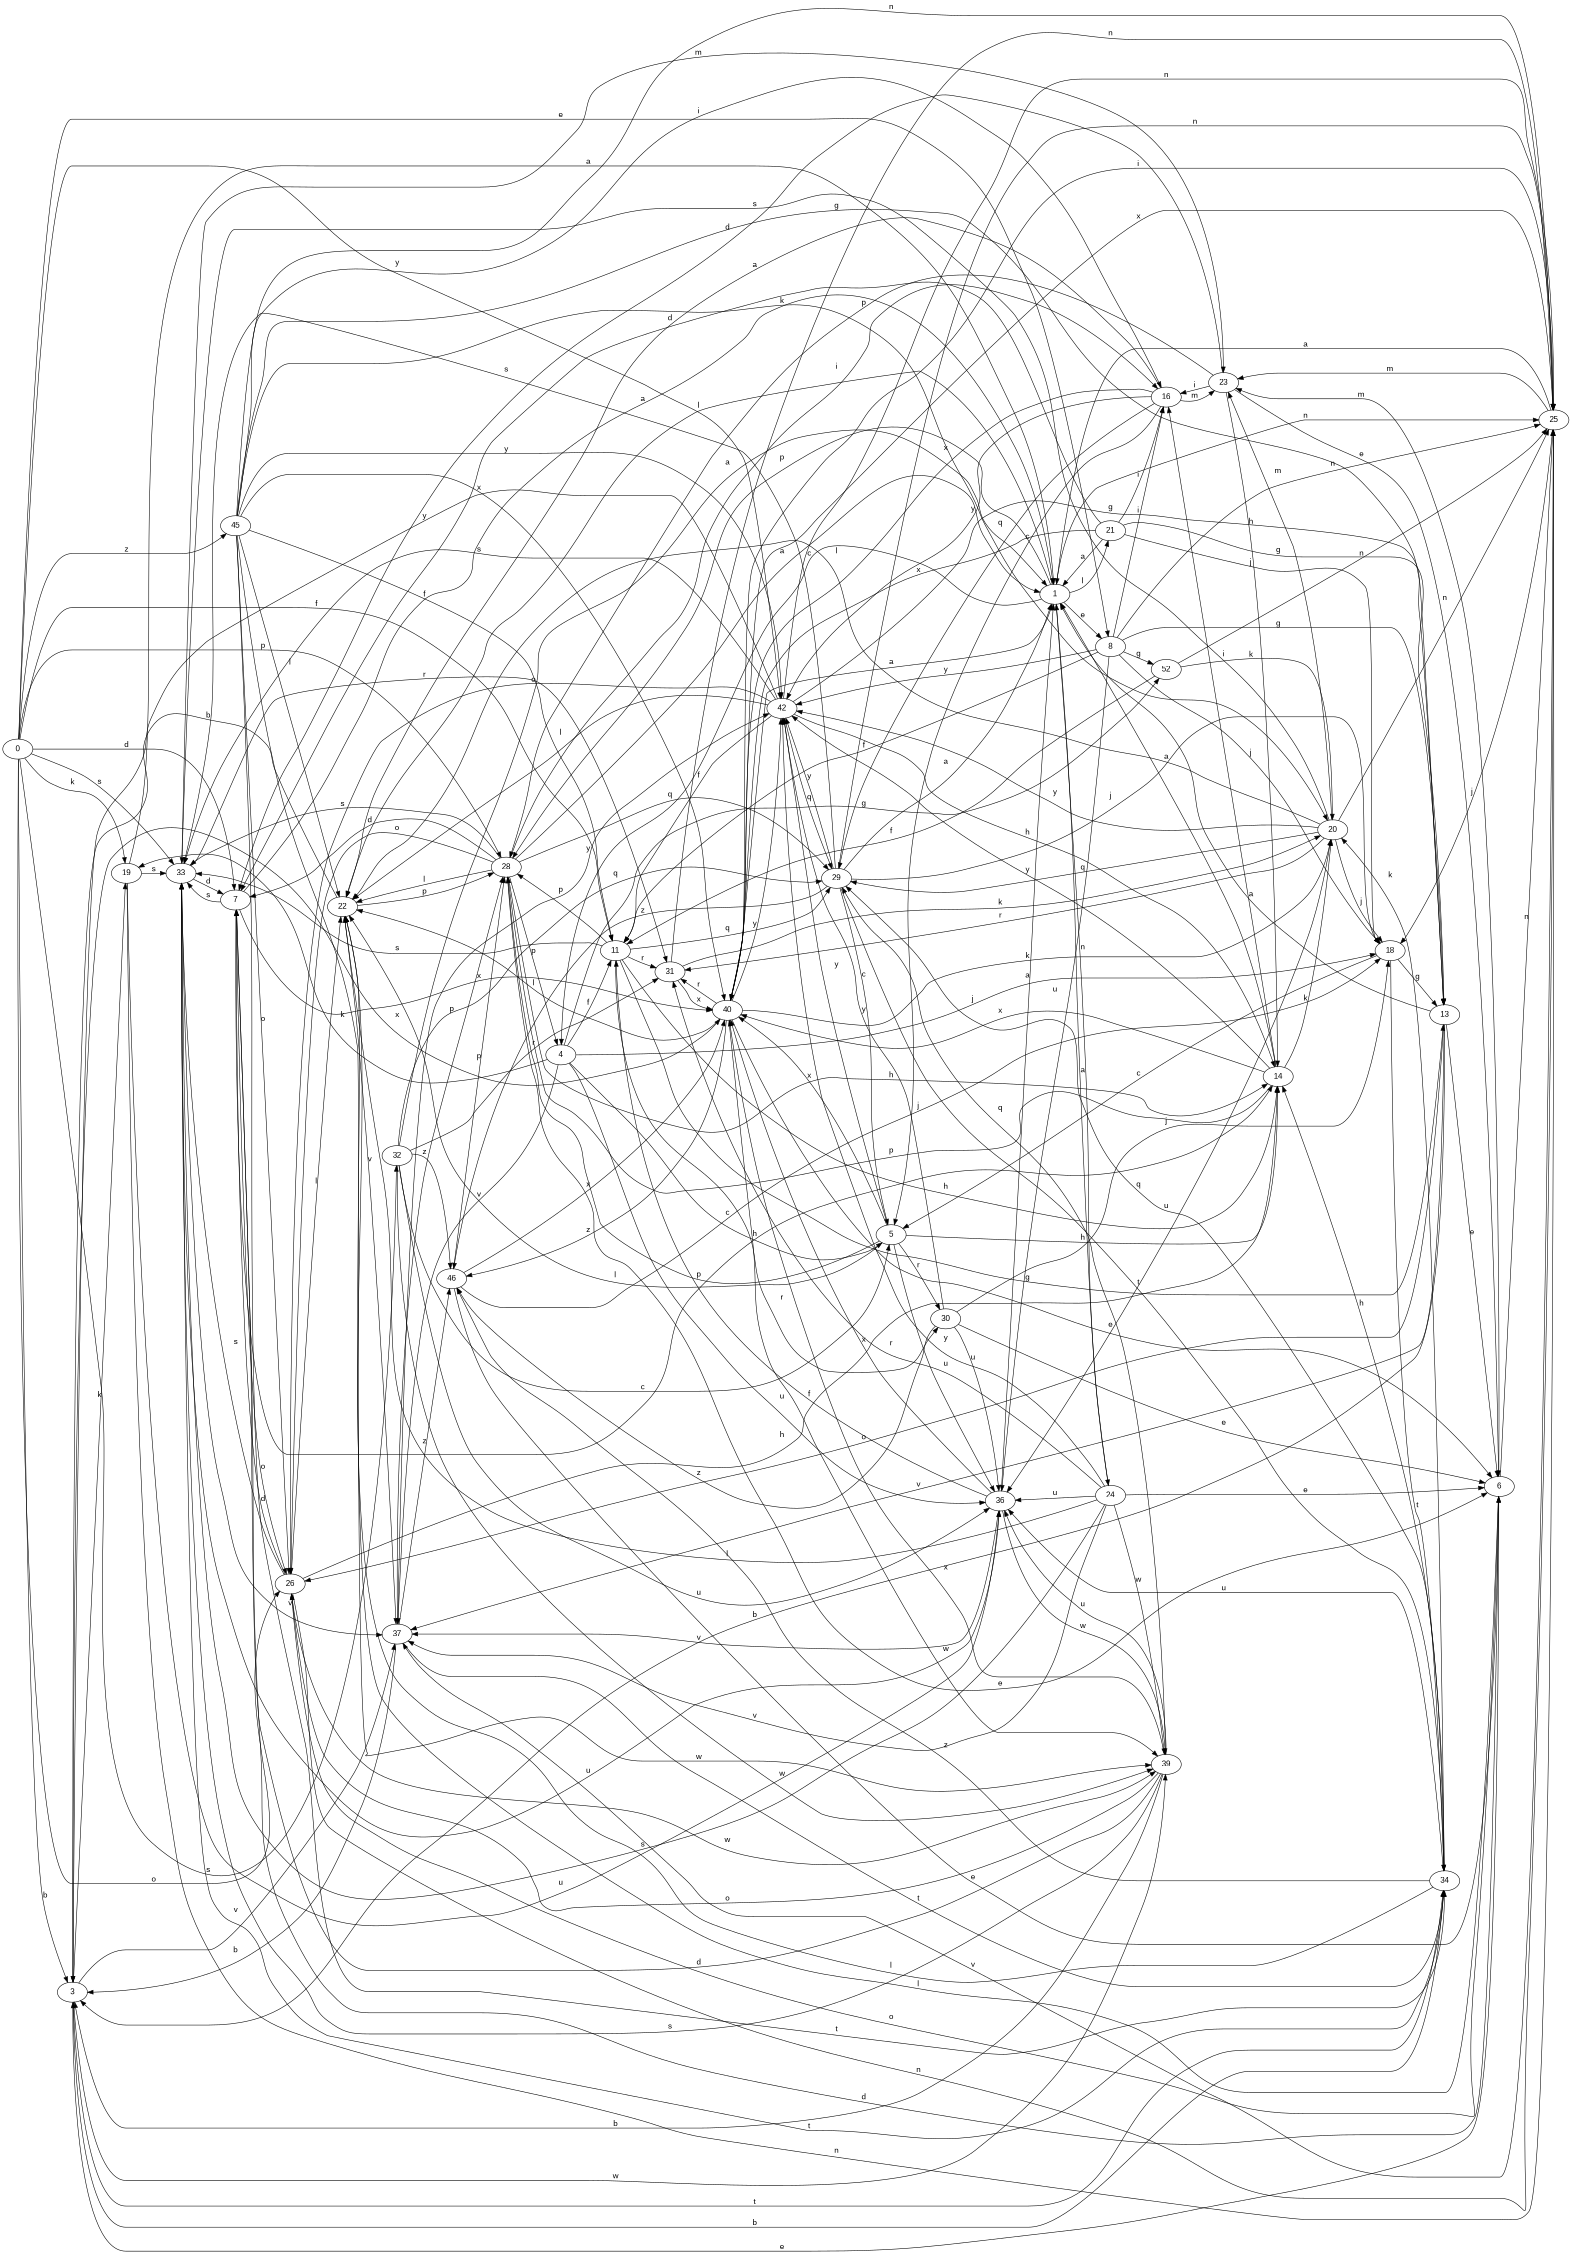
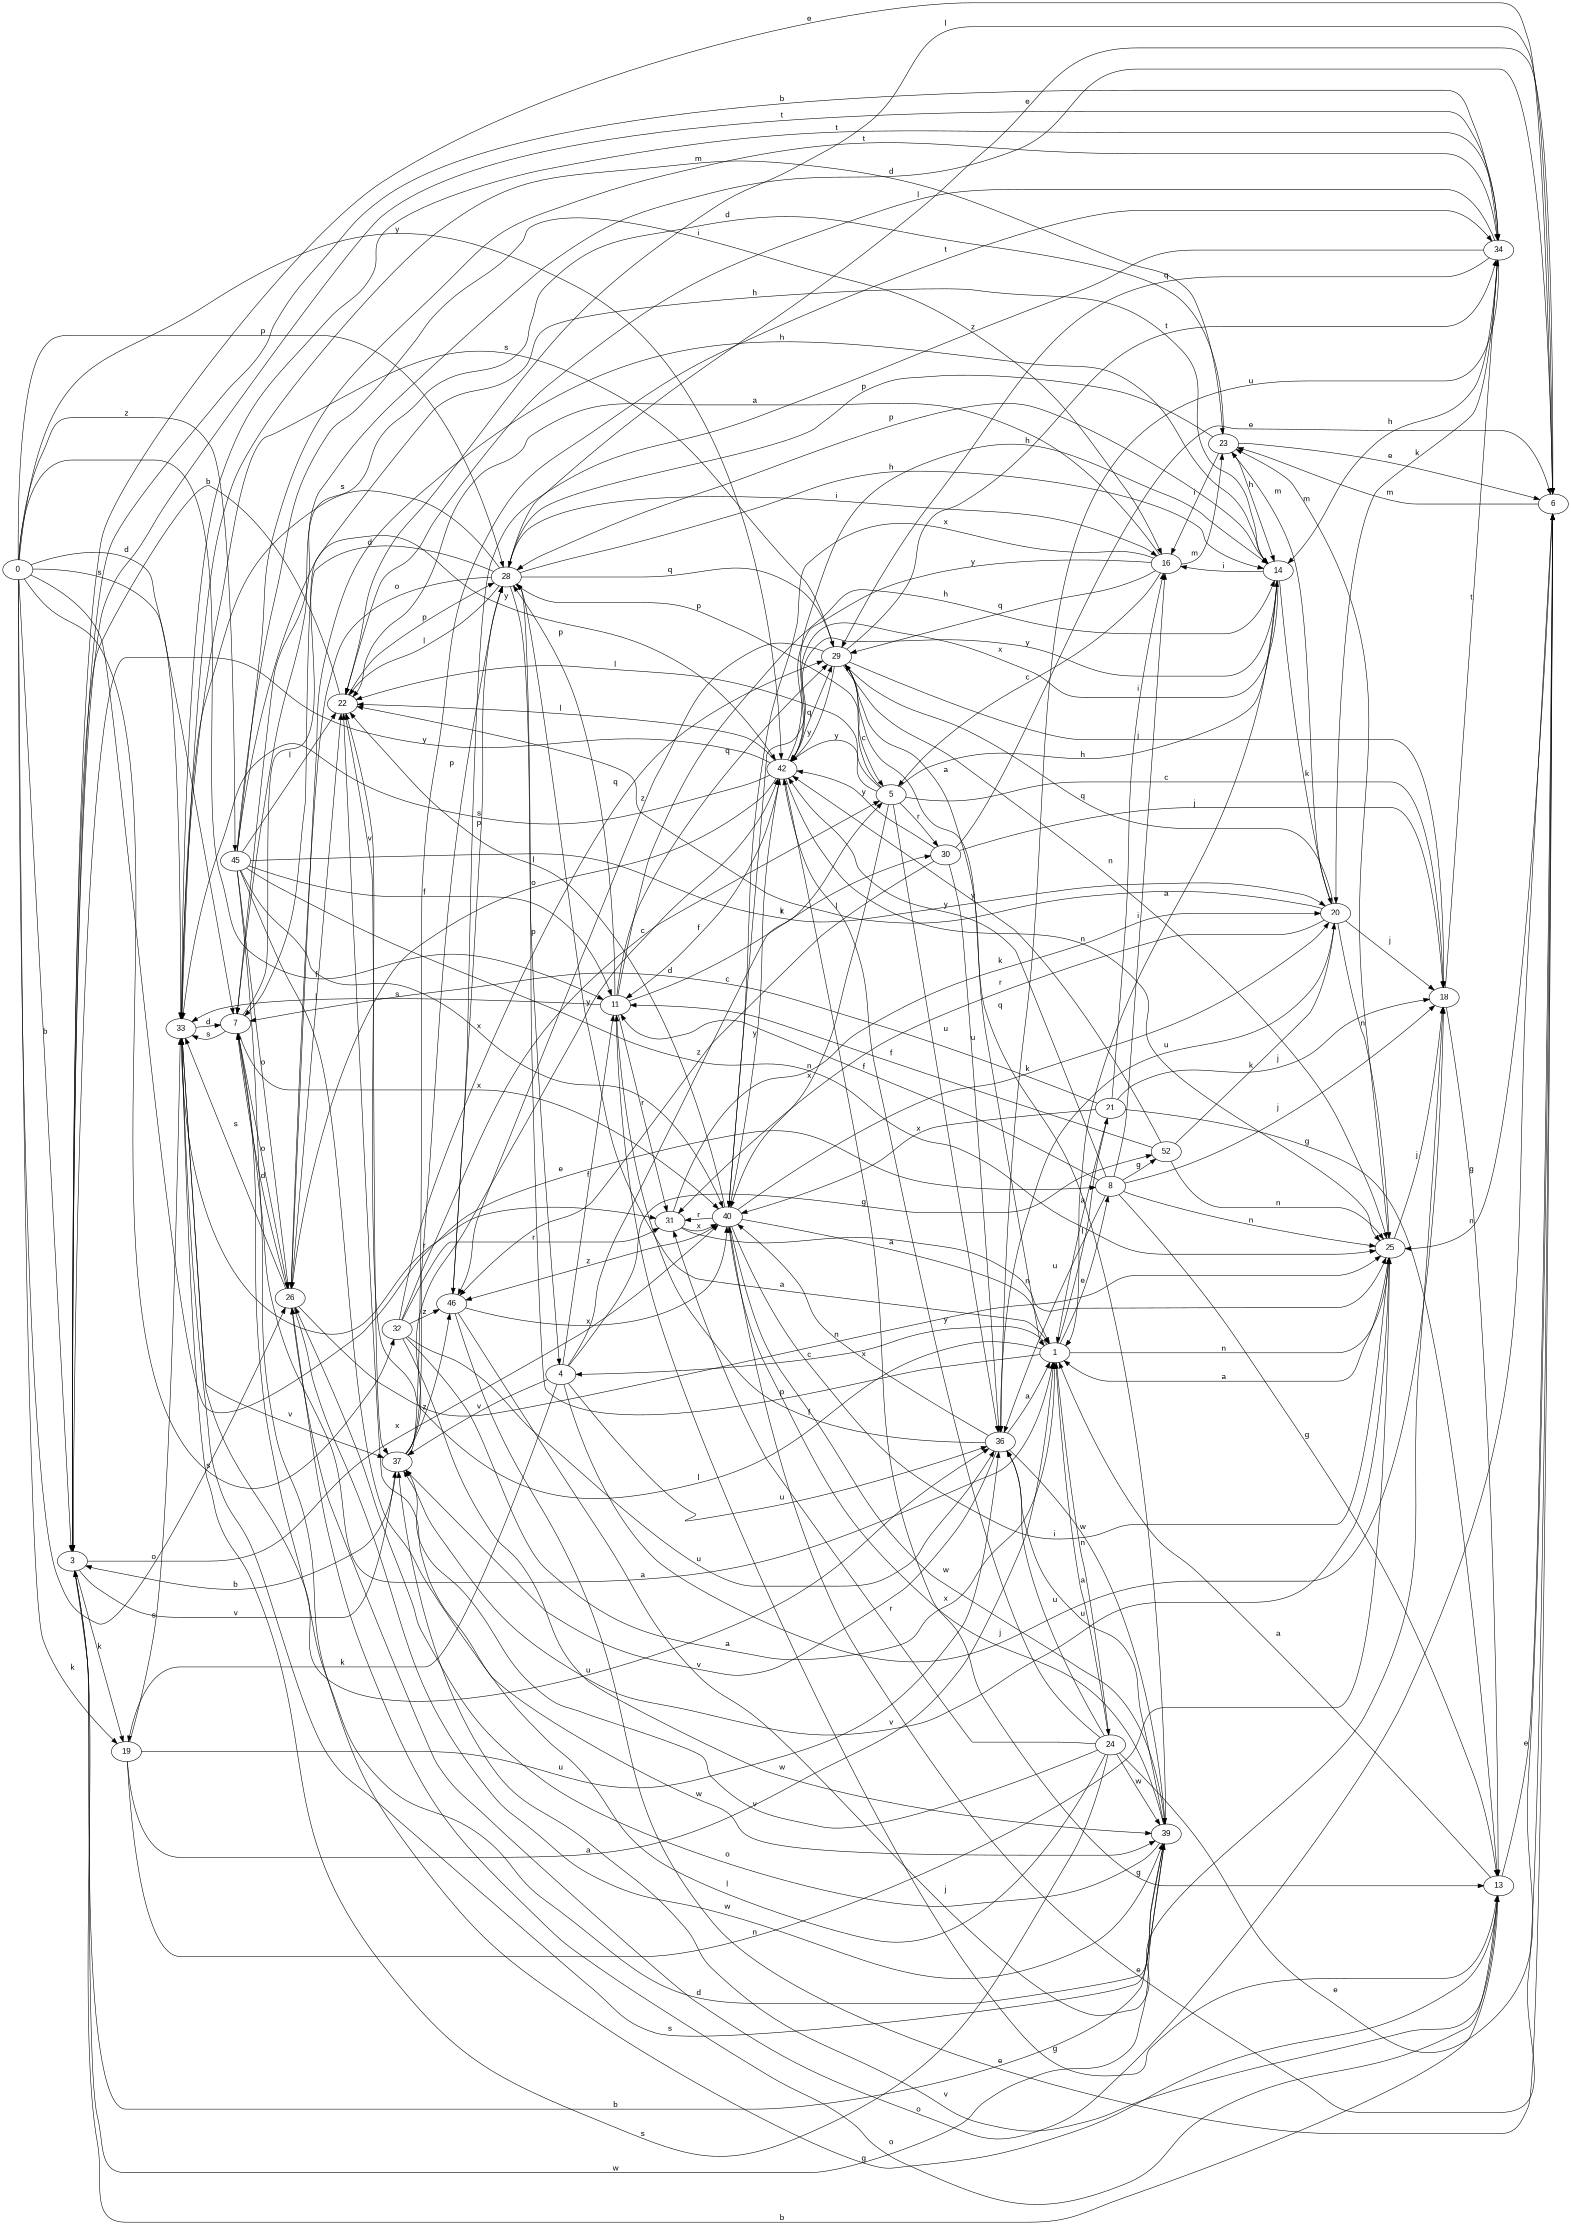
(636, 211) -> none
(999, 339) -> none
(1054, 804) -> (1012, 928)
(1137, 1080) -> (1255, 782)
